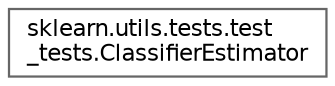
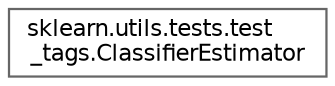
(168, 43) -> (168, 43)
